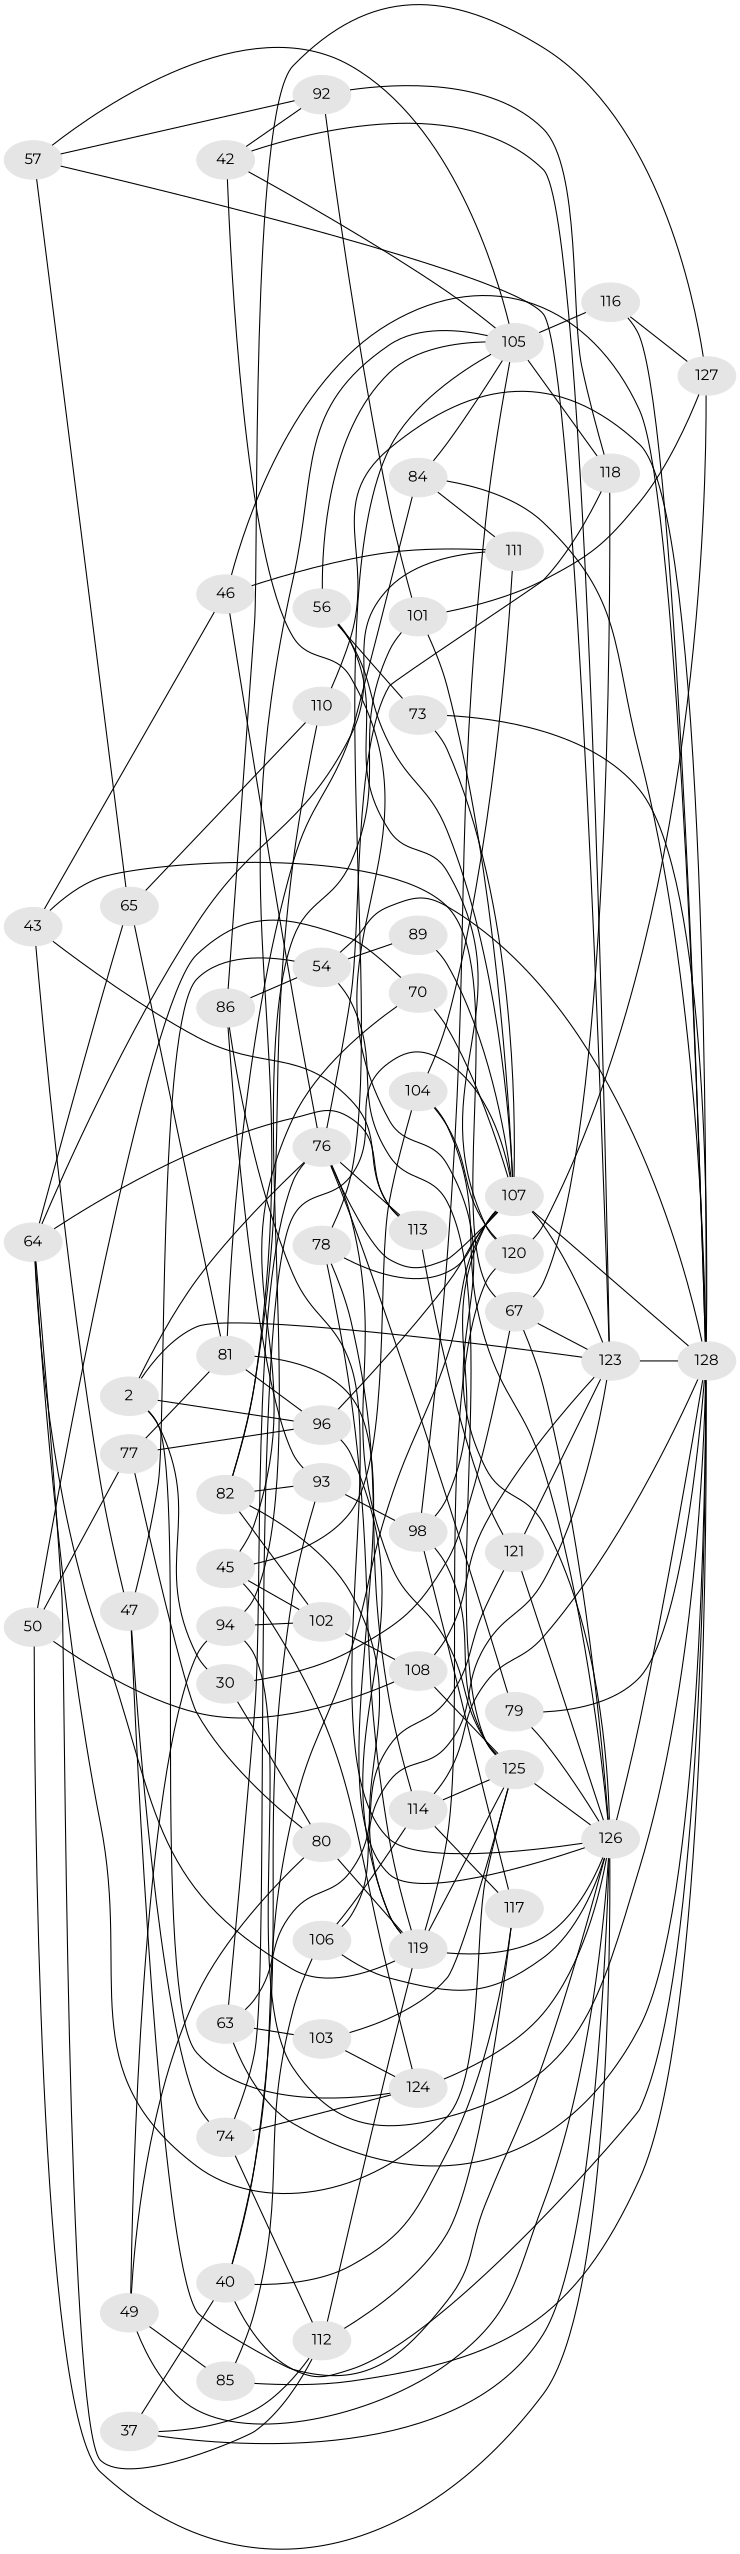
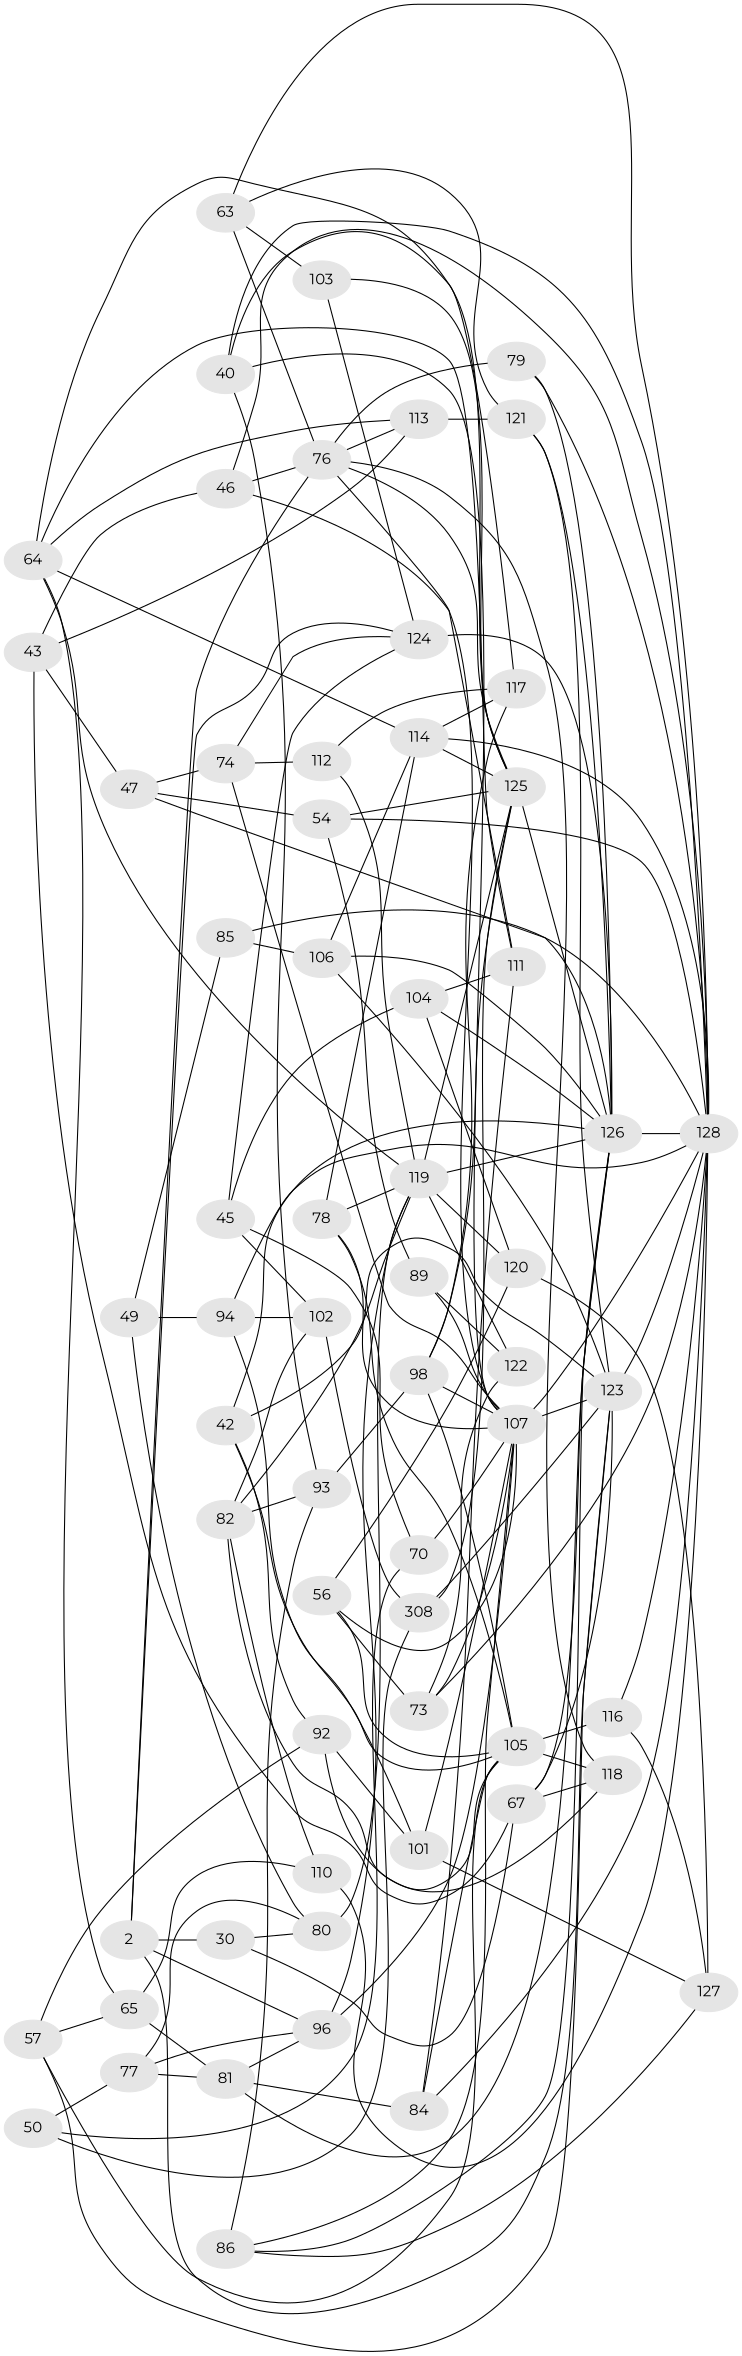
(274, 988) -> (485, 1907)
none -> (516, 1367)
(418, 1671) -> (419, 1613)
(68, 1989) -> (226, 649)
(507, 2299) -> none
(129, 2431) -> none
(197, 2532) -> none
